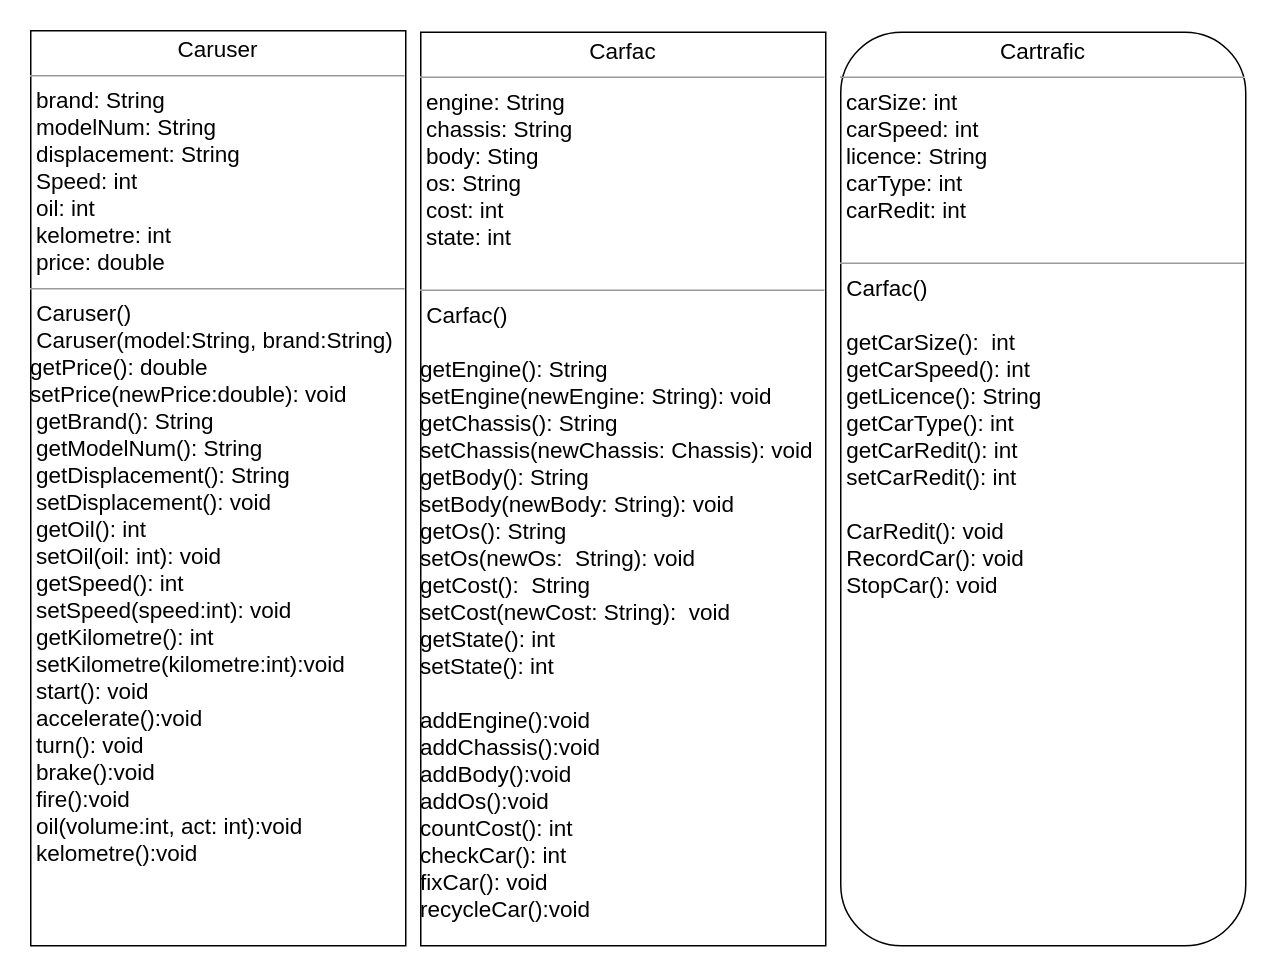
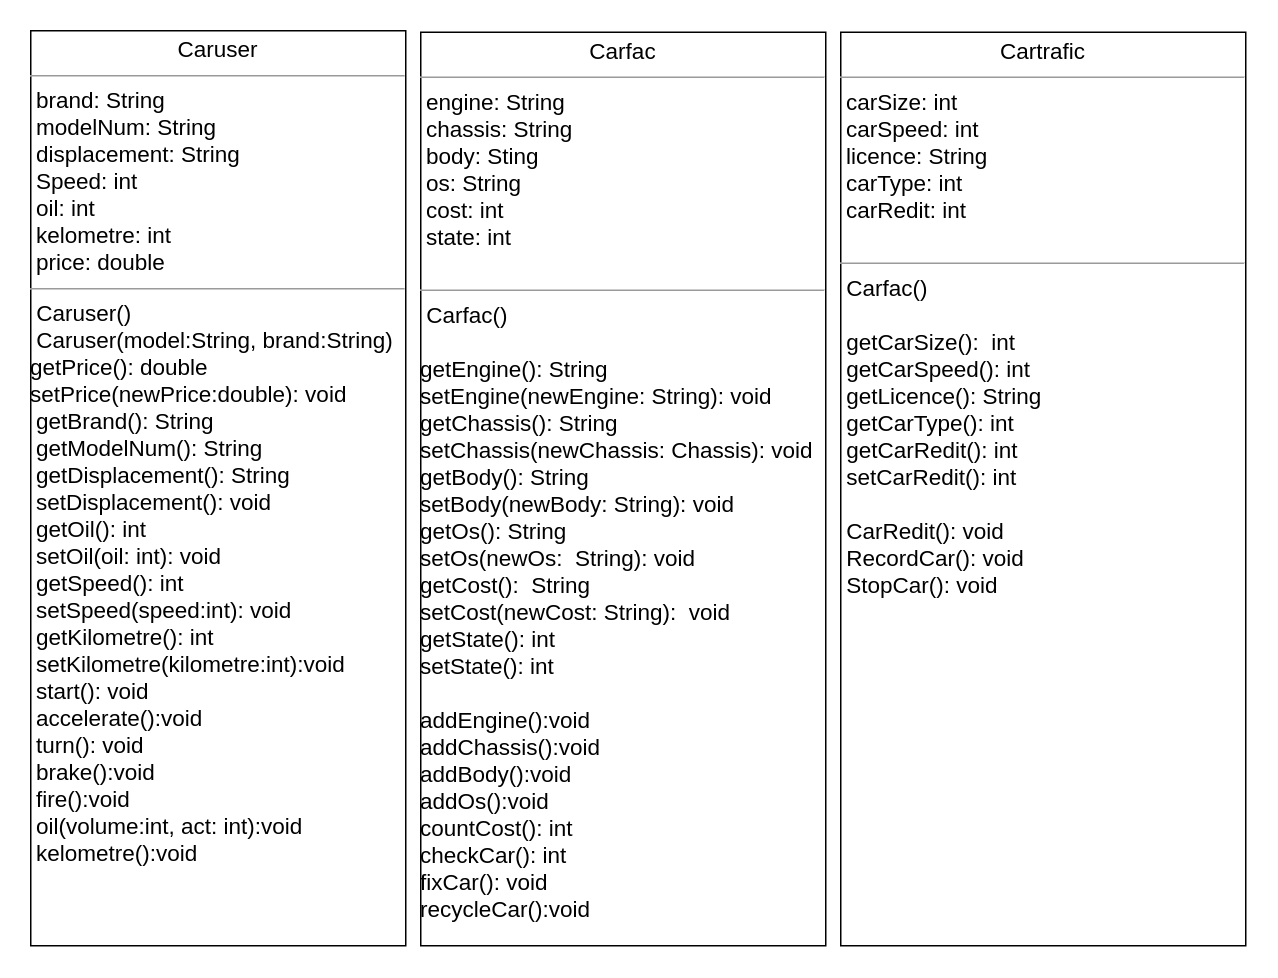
(1043, 489) -> (1043, 489)
